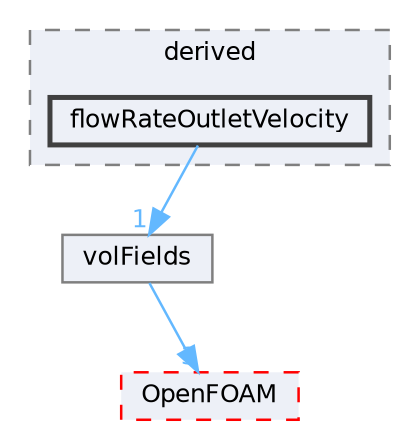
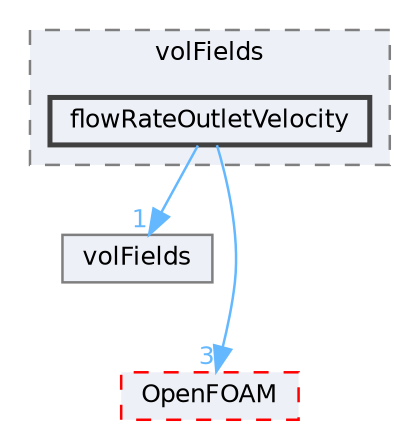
(210, 54) -> (210, 54)
(168, 316) -> (236, 246)
